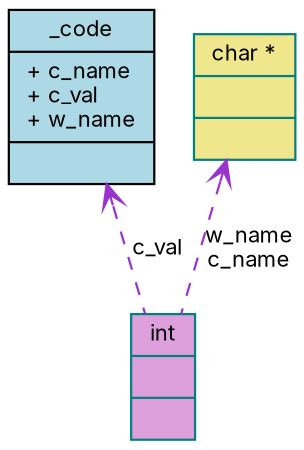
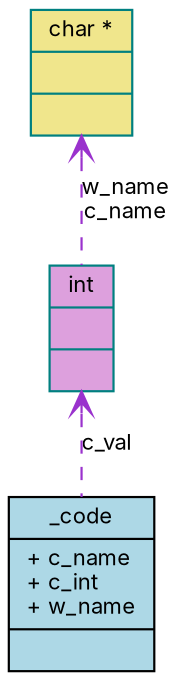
(63, 96) -> (63, 583)
(129, 260) -> (82, 455)
